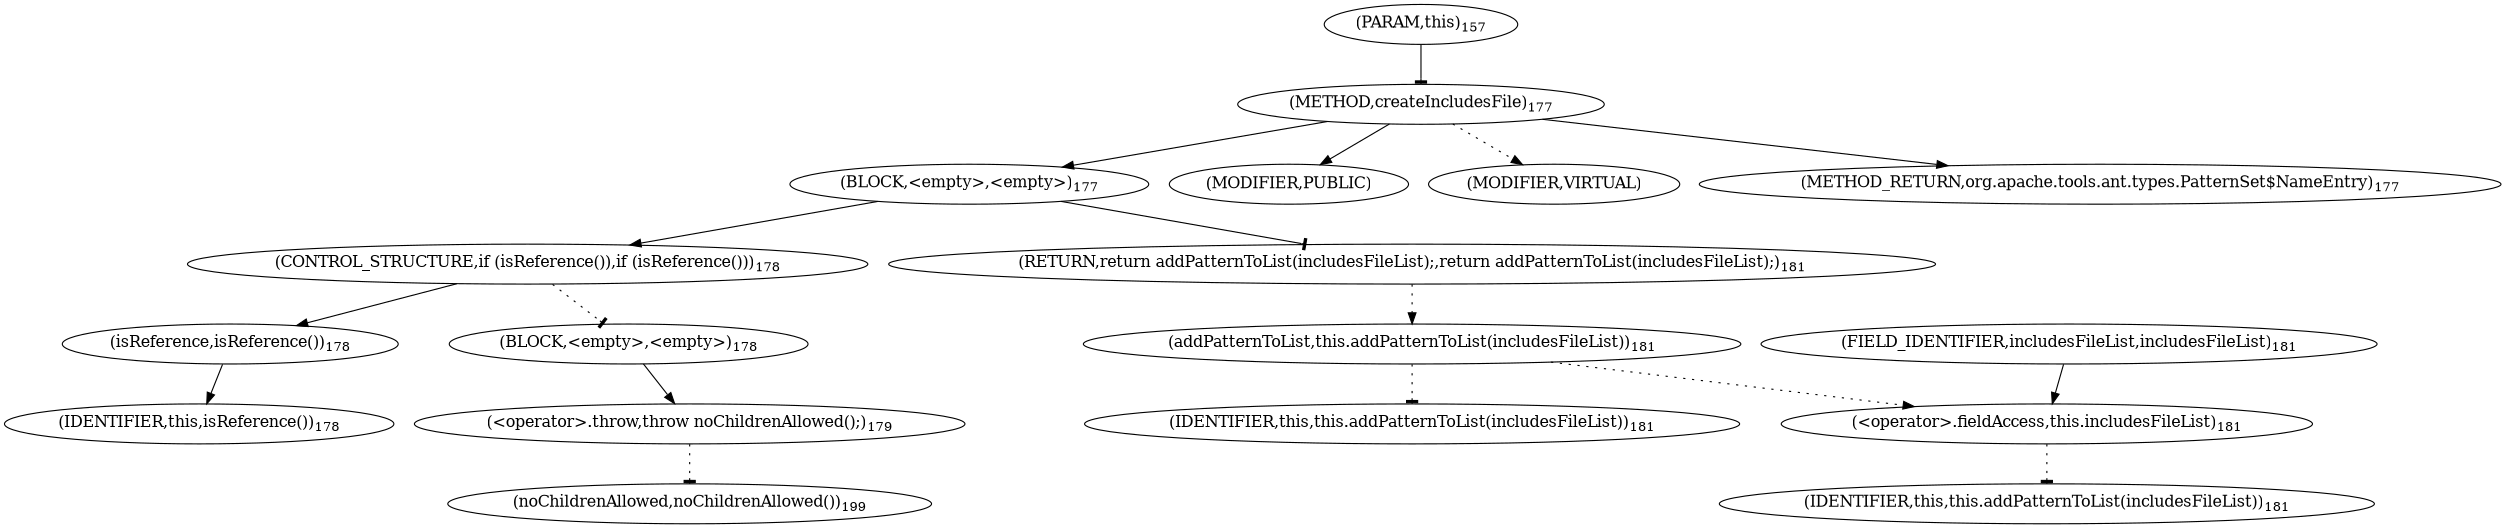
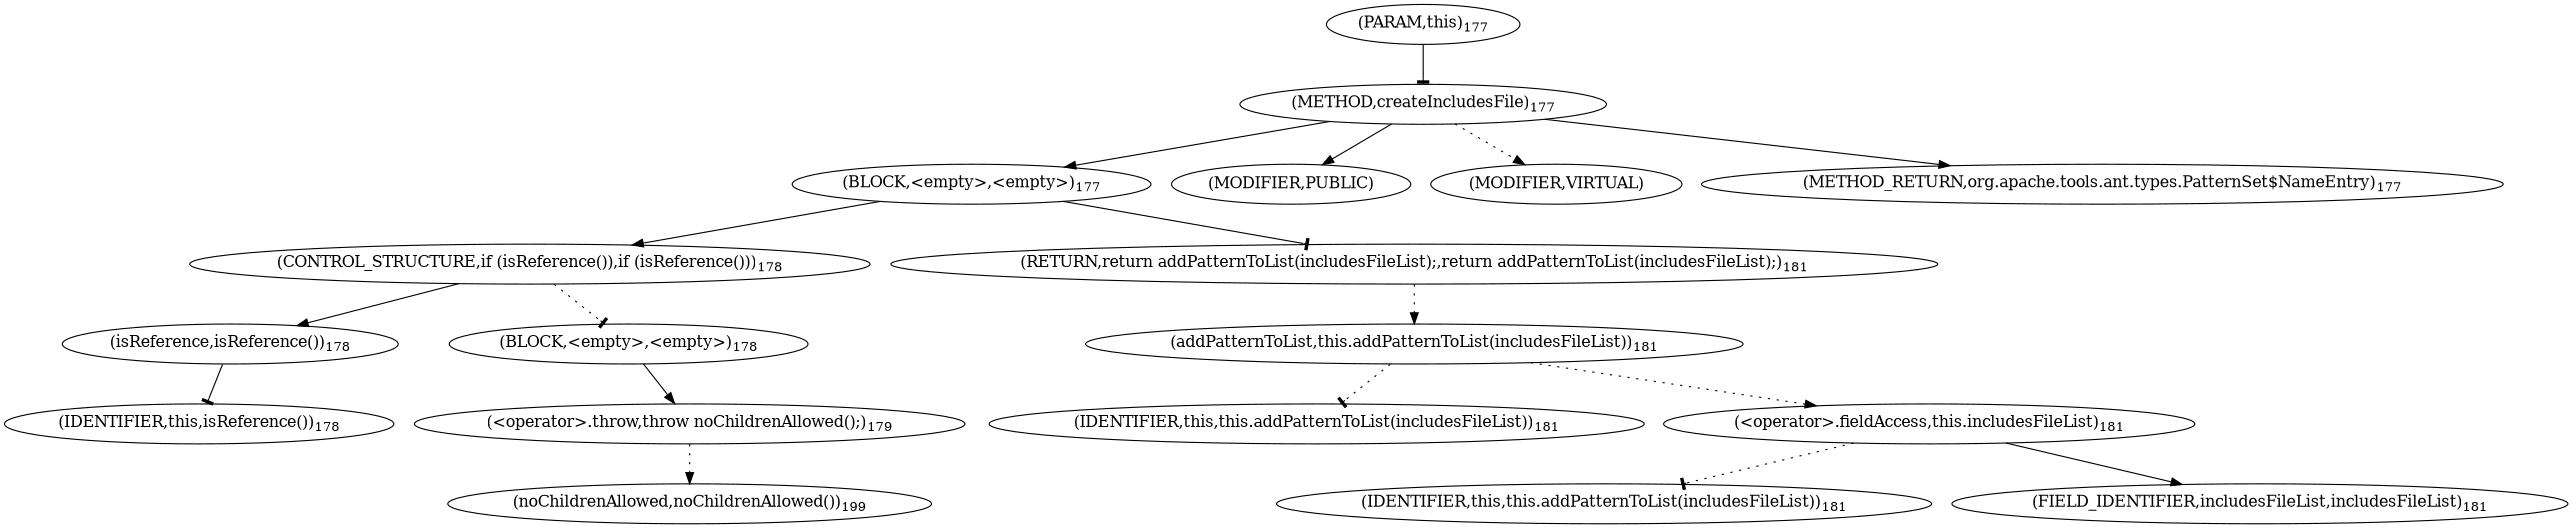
(1474, 23) -> (1476, 23)
(217, 379) -> (216, 381)
(2059, 379) -> (2089, 462)
(690, 461) -> (690, 458)
